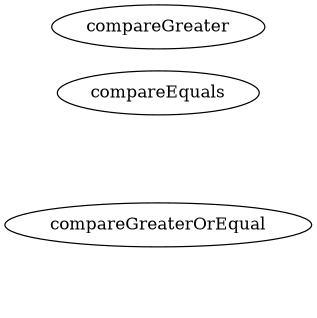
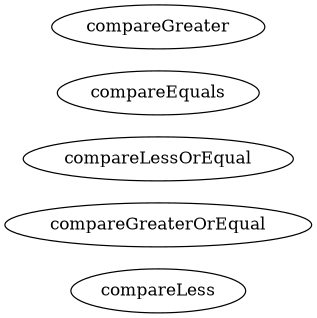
none -> (158, 159)
none -> (158, 291)
